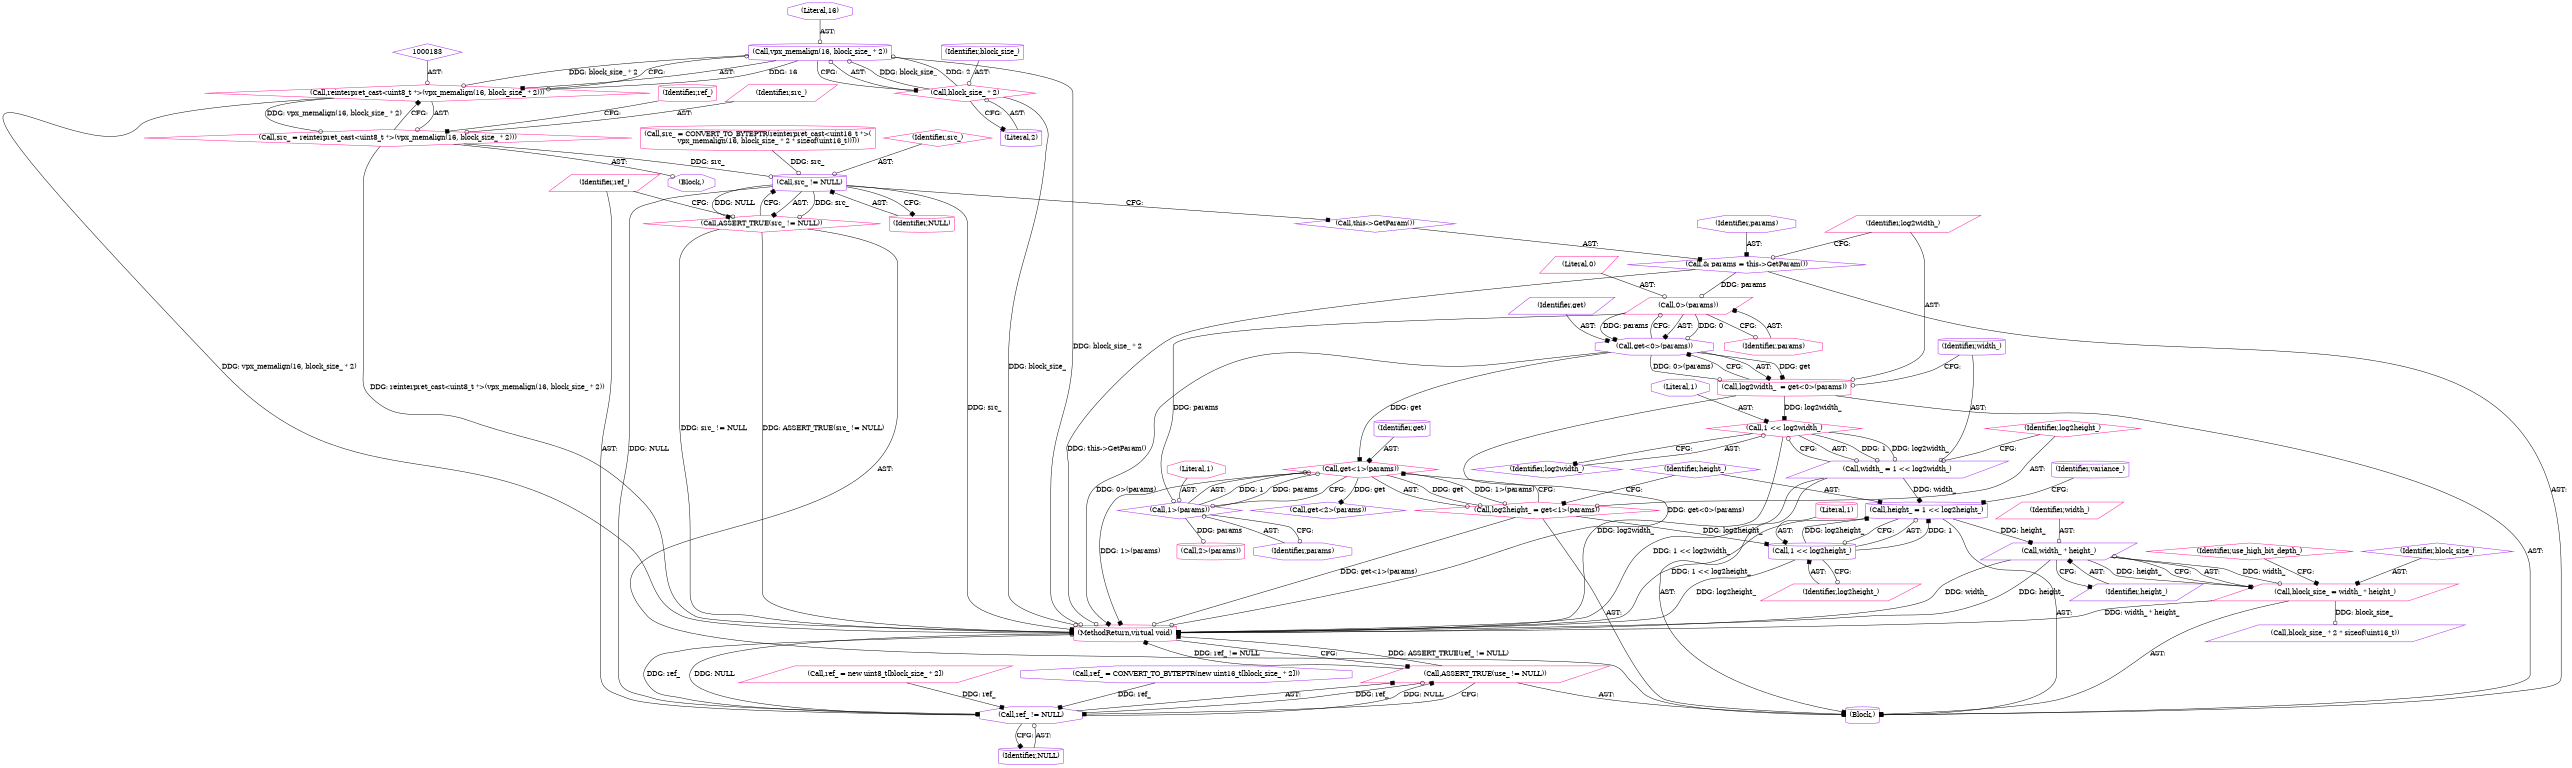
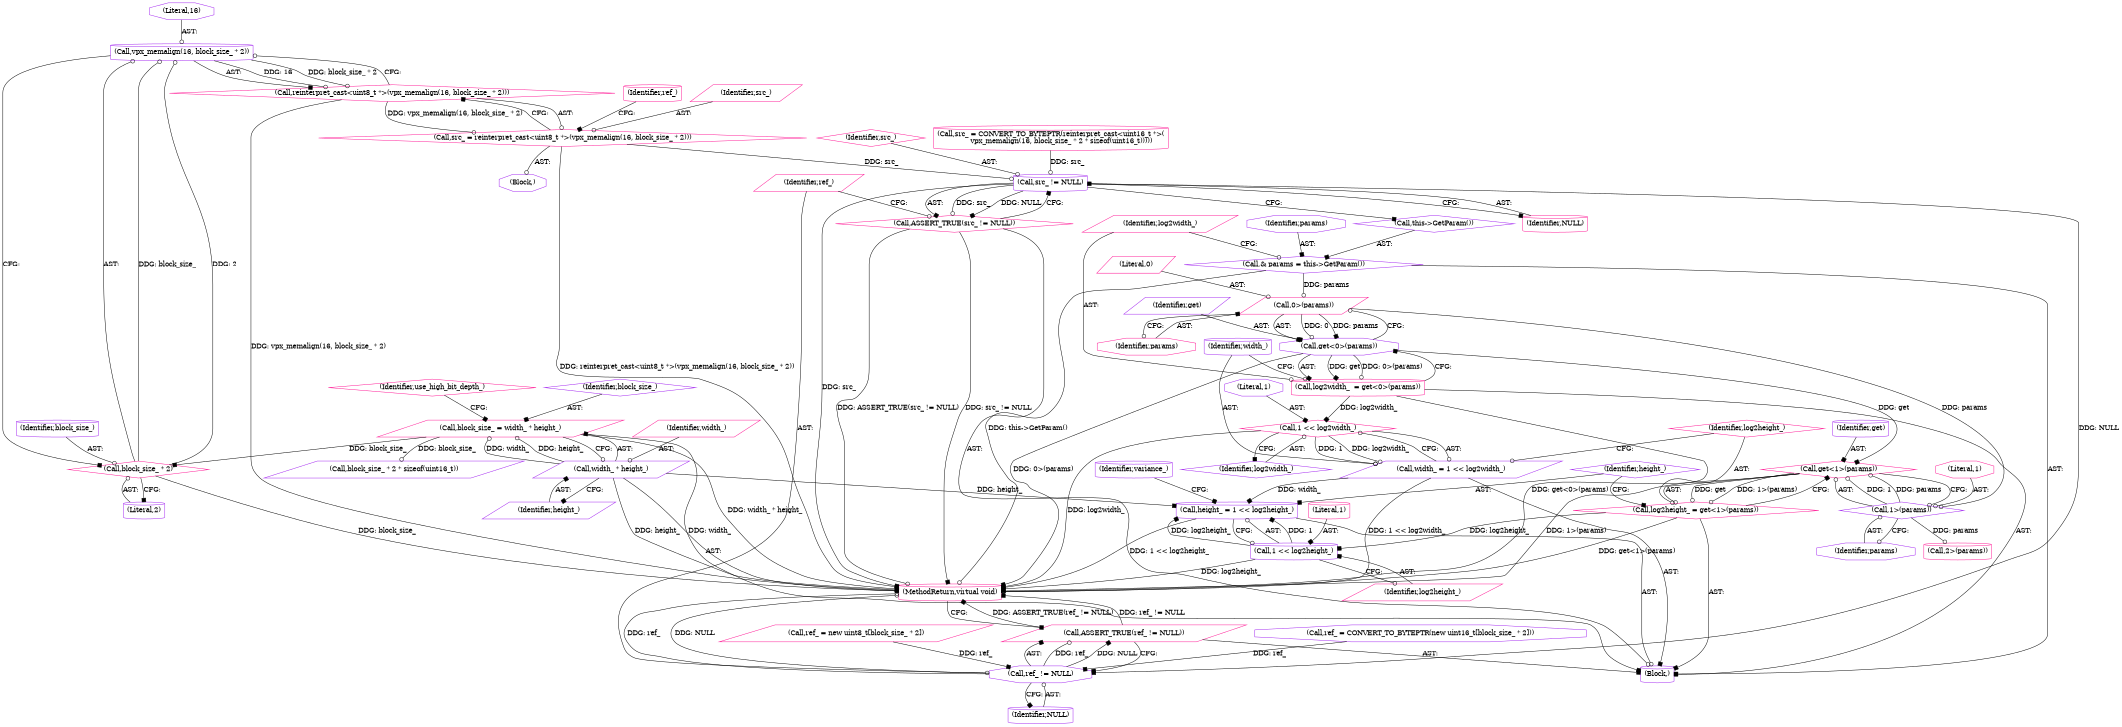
(427, 52) -> none
(1073, 272) -> none
none -> (302, 451)
(1328, 510) -> none
(1990, 530) -> (919, 489)
(1485, 674) -> (1124, 633)
